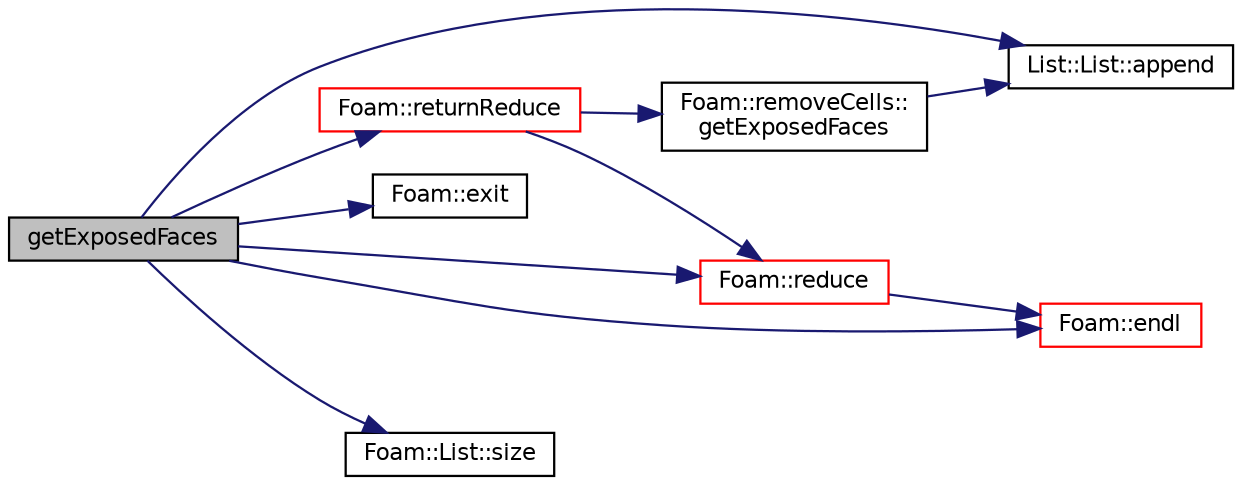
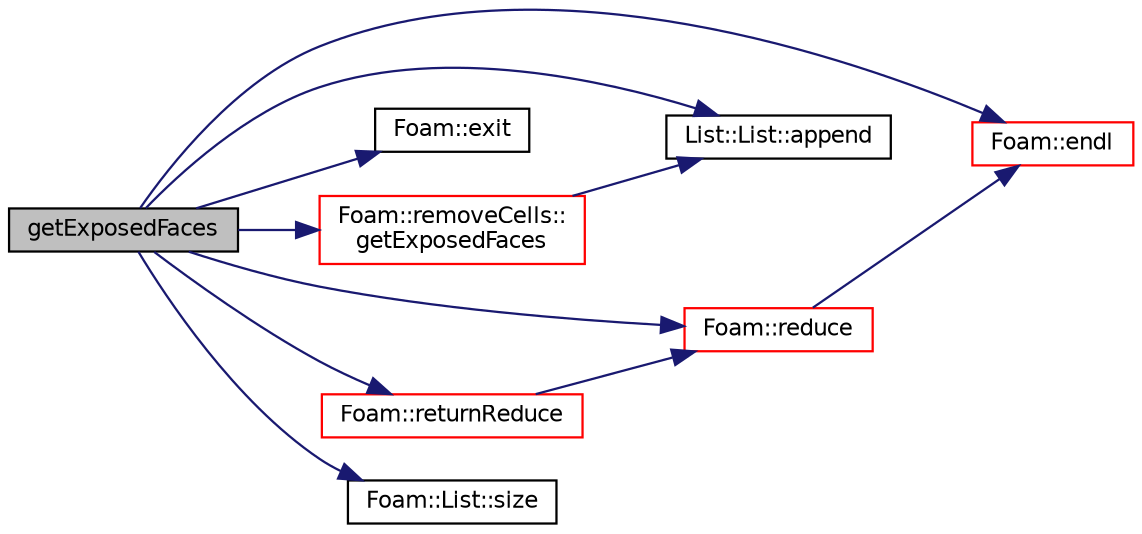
(609, 113) -> (267, 230)
(794, 117) -> (452, 230)
